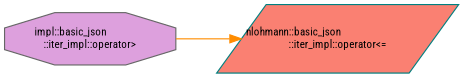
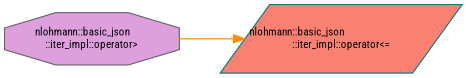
(90, 39) -> (92, 39)
